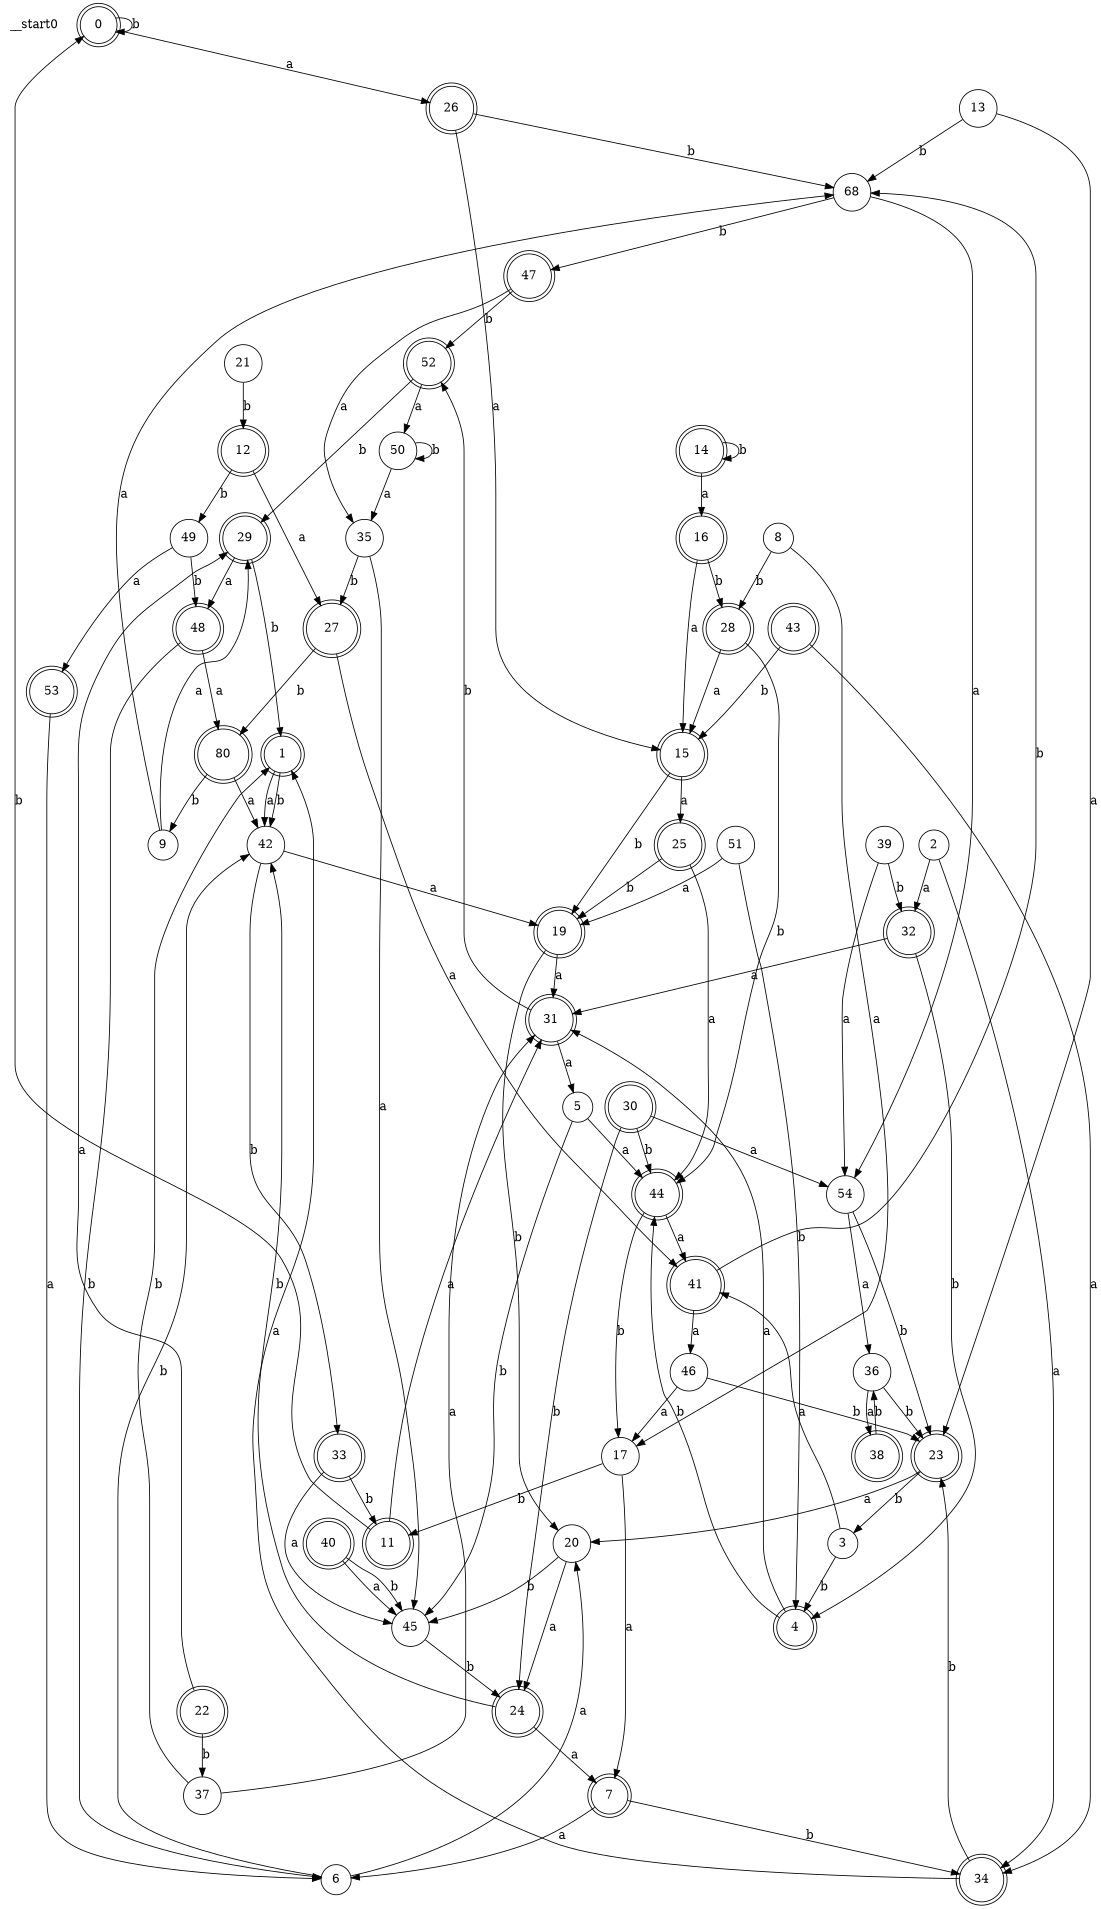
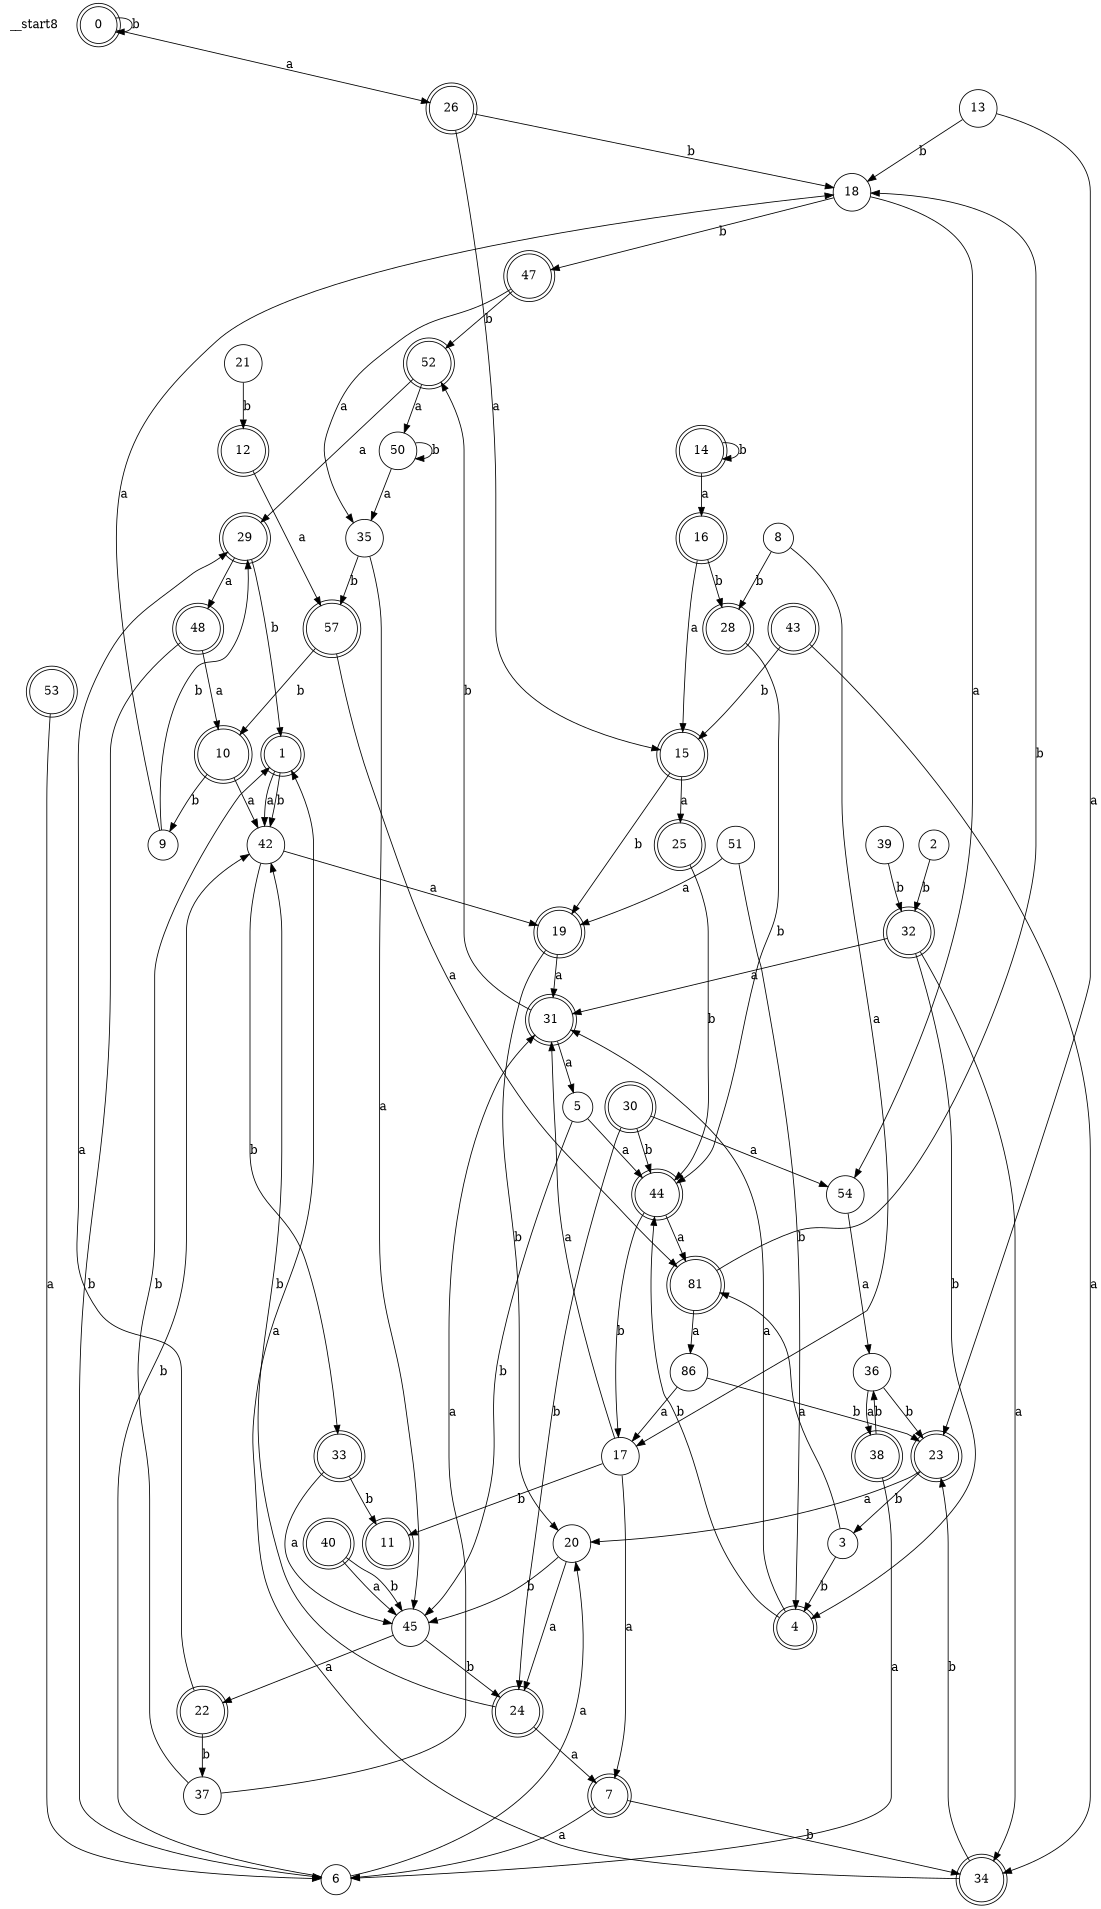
(34, 25) -> (34, 25)
(852, 192) -> (852, 192)
(363, 451) -> (363, 451)
(189, 538) -> none
(332, 629) -> (332, 629)
(707, 688) -> none
(199, 692) -> (199, 692)
(223, 755) -> (223, 755)
(15, 862) -> none
(623, 886) -> none
(926, 889) -> (926, 889)
(842, 1013) -> none
(712, 1020) -> (712, 1020)
(442, 1278) -> (565, 1247)
(696, 1285) -> (696, 1285)
(894, 1318) -> none
(1051, 1363) -> (1015, 1395)
(689, 1372) -> (689, 1372)
none -> (308, 1669)
none -> (811, 1834)
